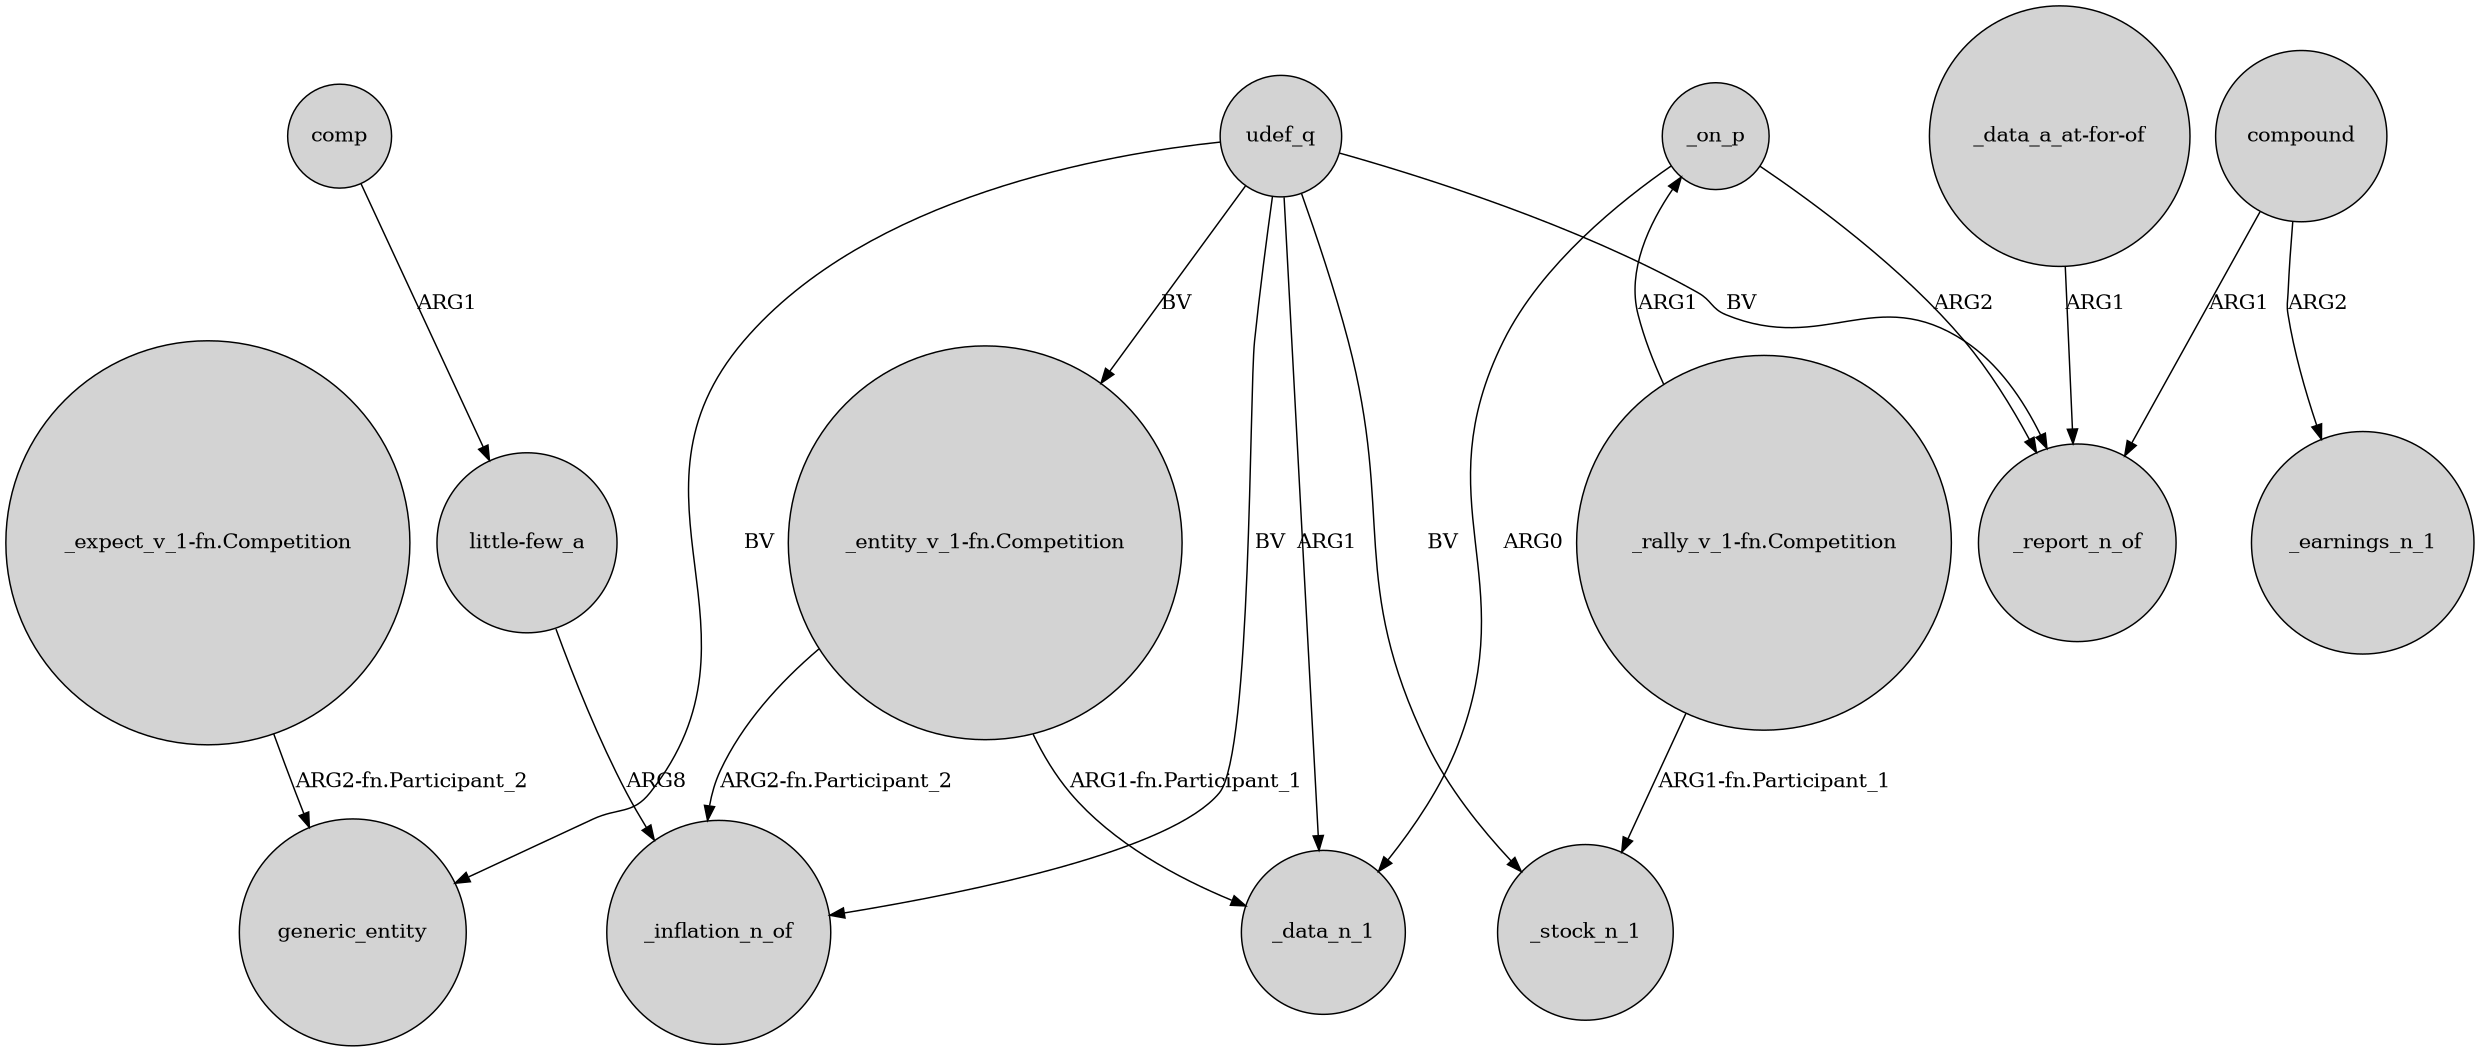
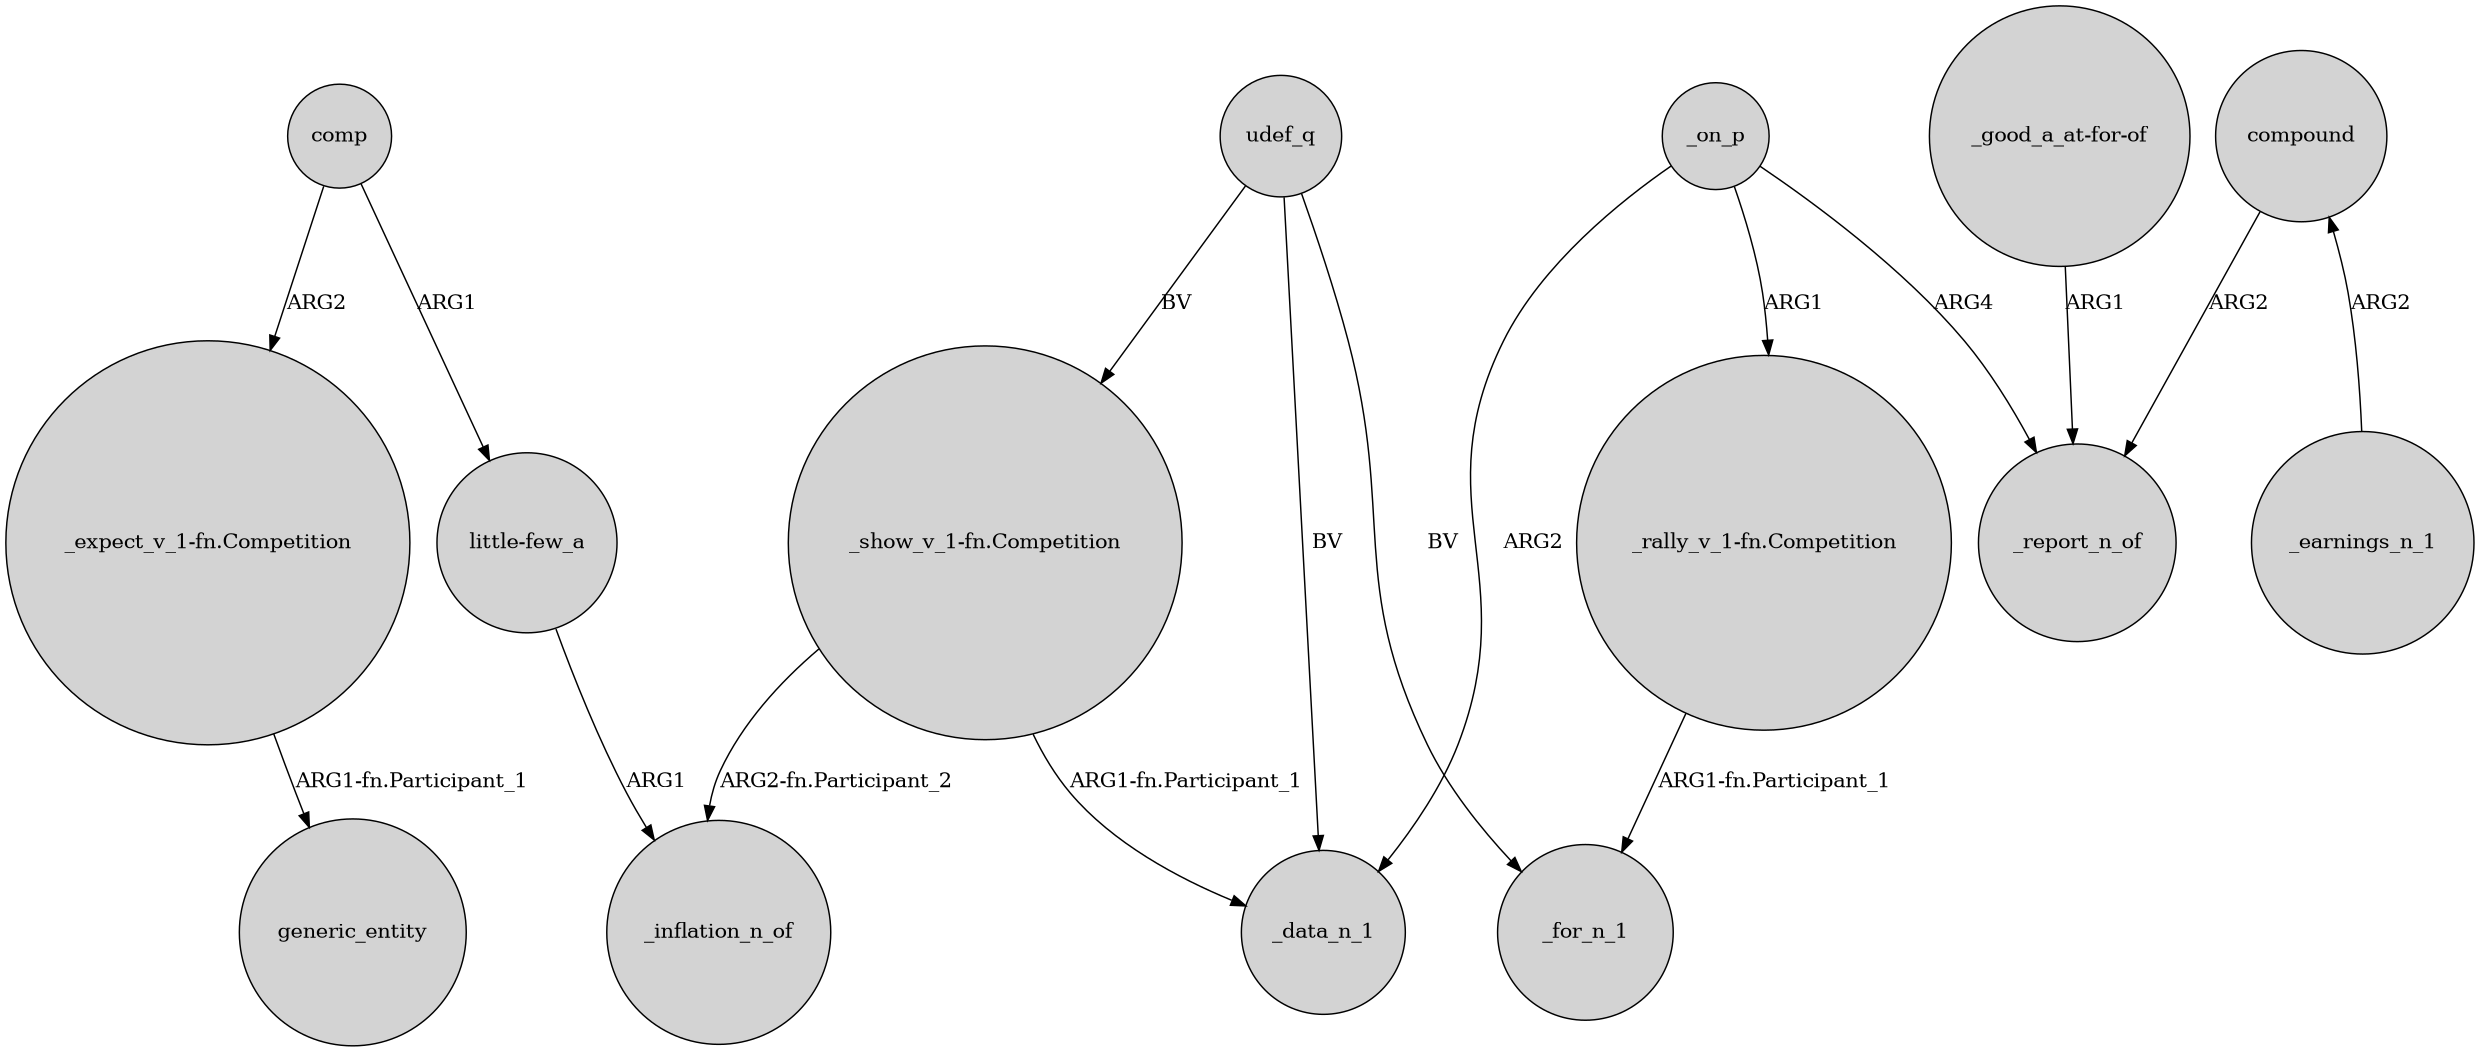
(2060, 136) -> (2060, 136)
none -> (299, 261)
(1635, 285) -> (1757, 262)
(1705, 298) -> none
(1964, 304) -> (1964, 304)
(2239, 304) -> (2239, 304)
(2290, 325) -> (2354, 330)
(705, 405) -> none
(985, 543) -> (985, 543)
(1327, 543) -> (1327, 543)
(1533, 543) -> (1533, 543)
(1239, 694) -> none
(412, 782) -> (412, 782)
(657, 782) -> (657, 782)
(1585, 932) -> (1585, 932)
